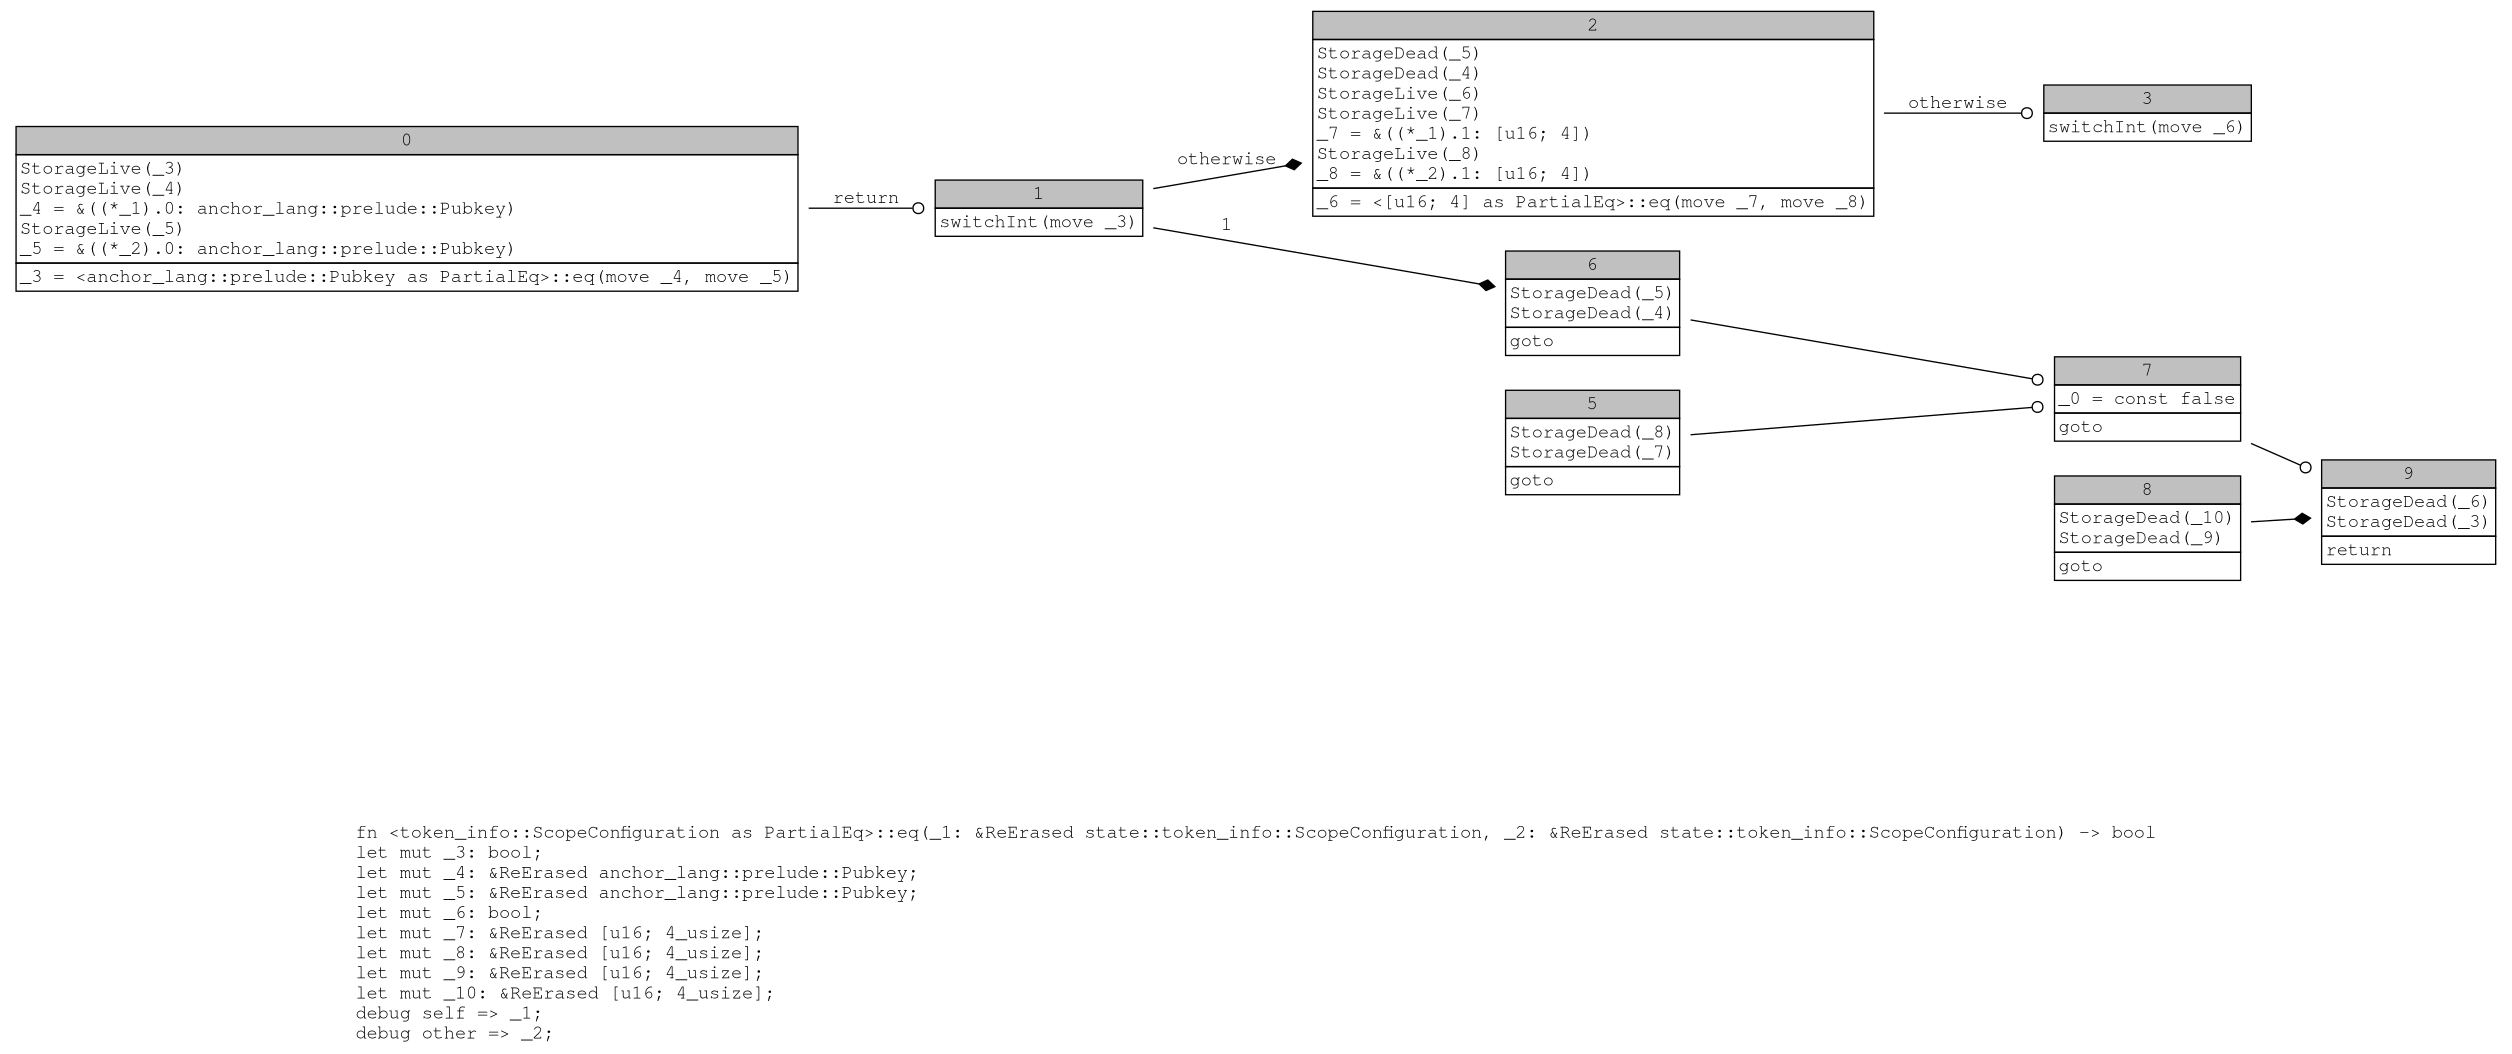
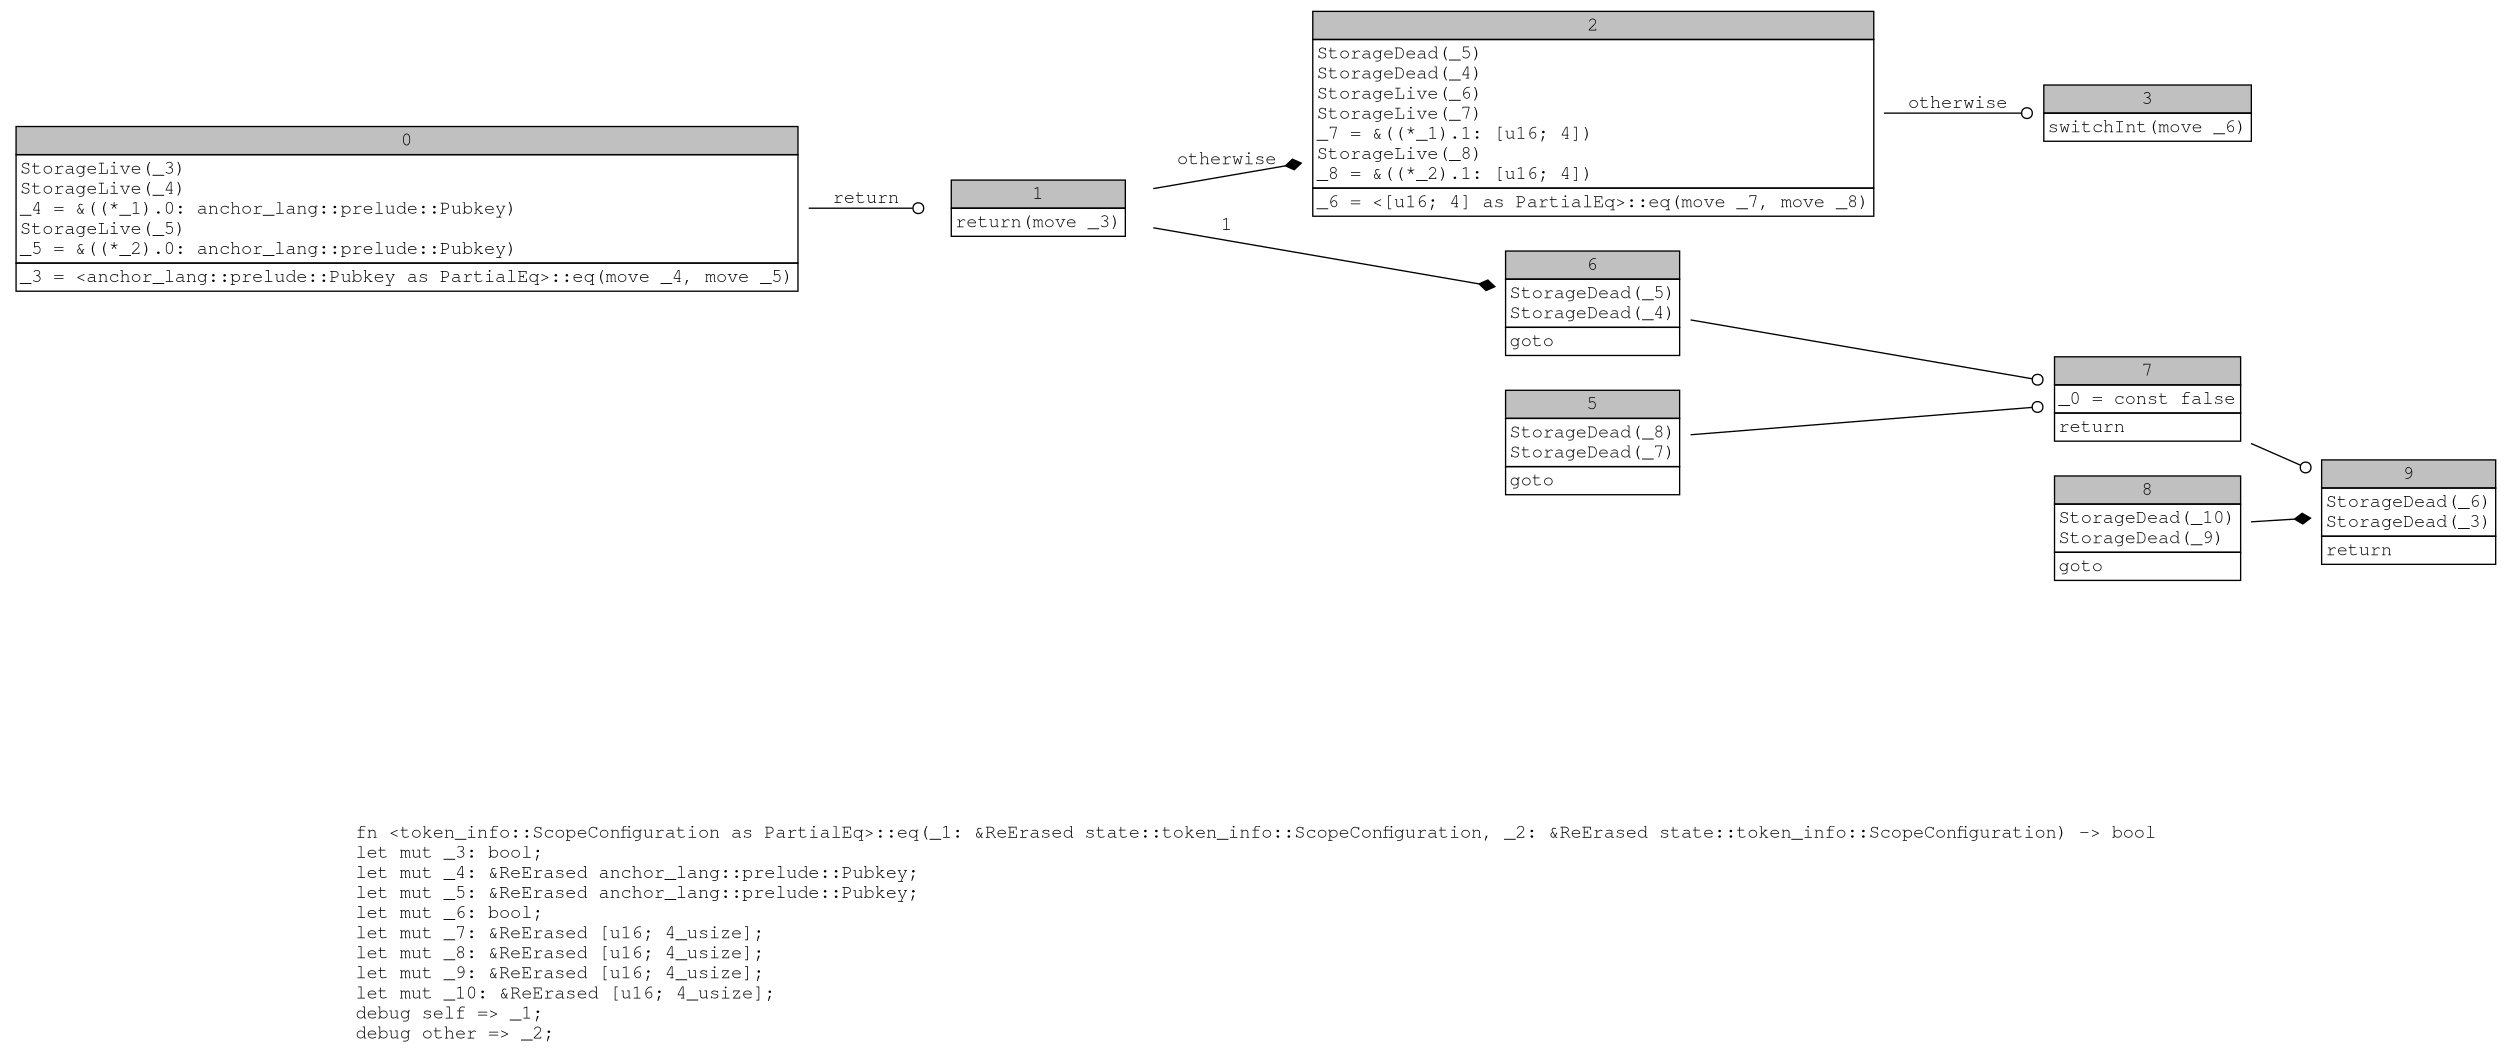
(1039, 222) -> (1038, 222)
(2081, 426) -> (2092, 426)
